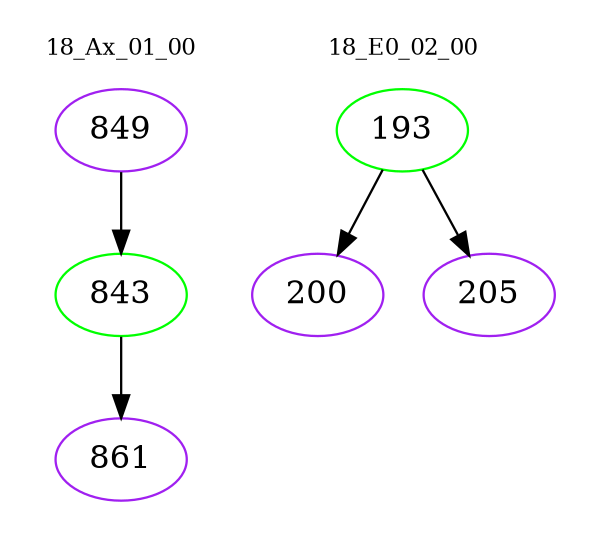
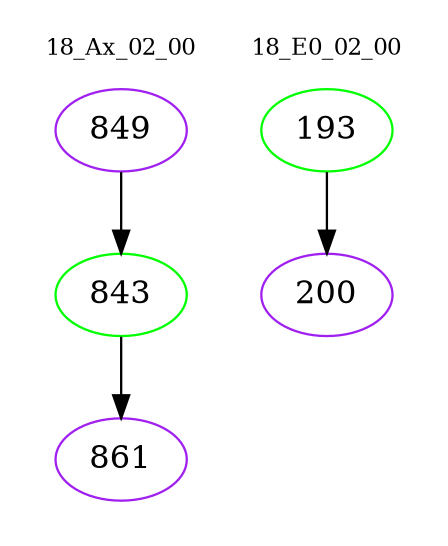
(121, 49) -> (121, 49)
(489, 295) -> none
